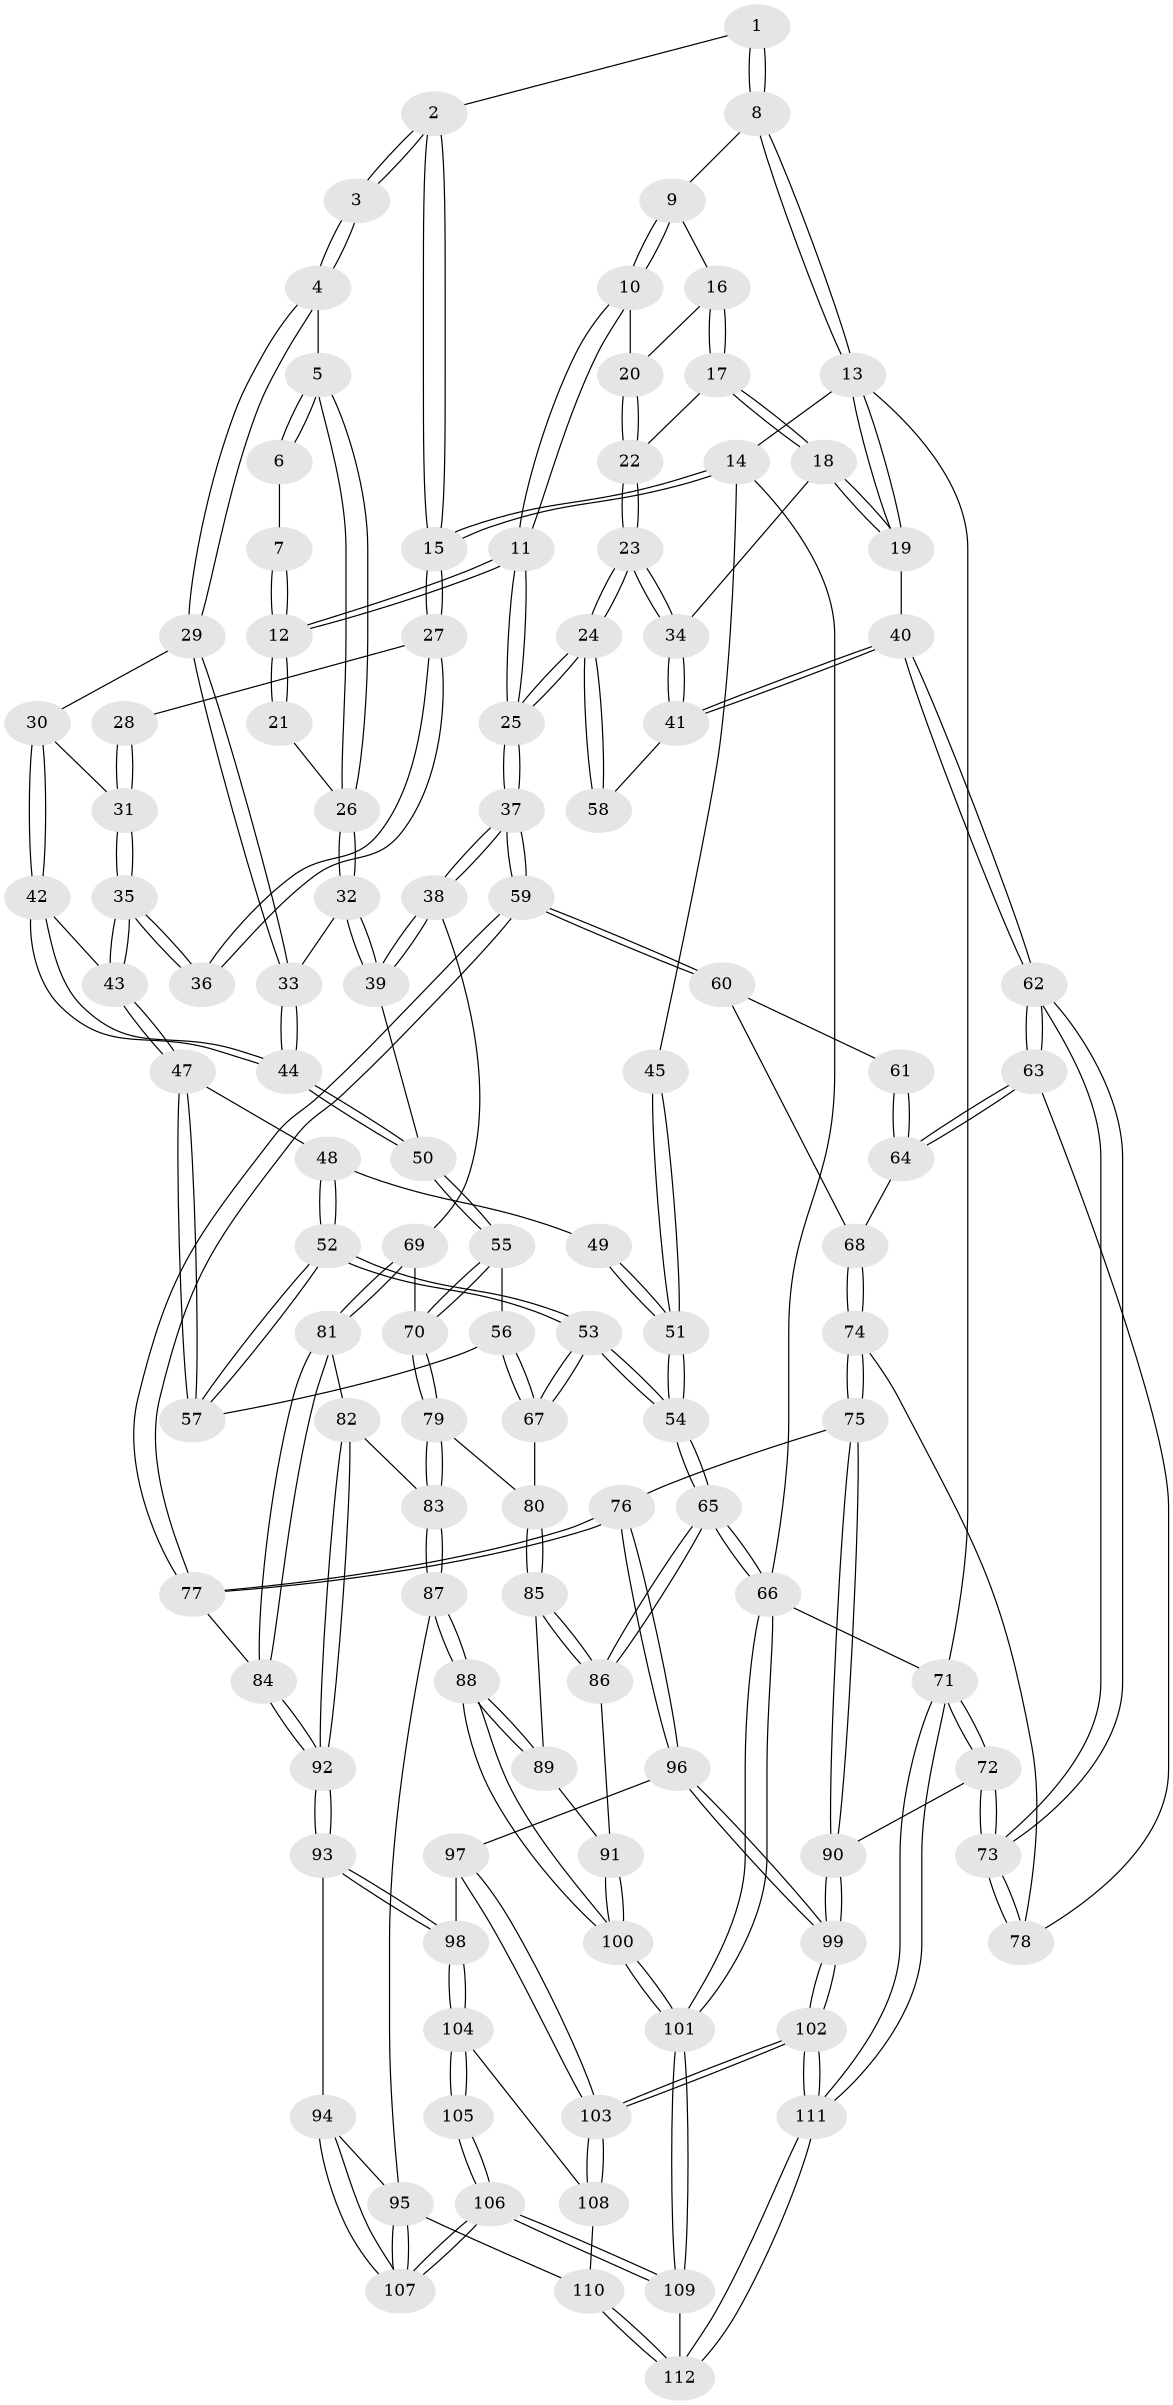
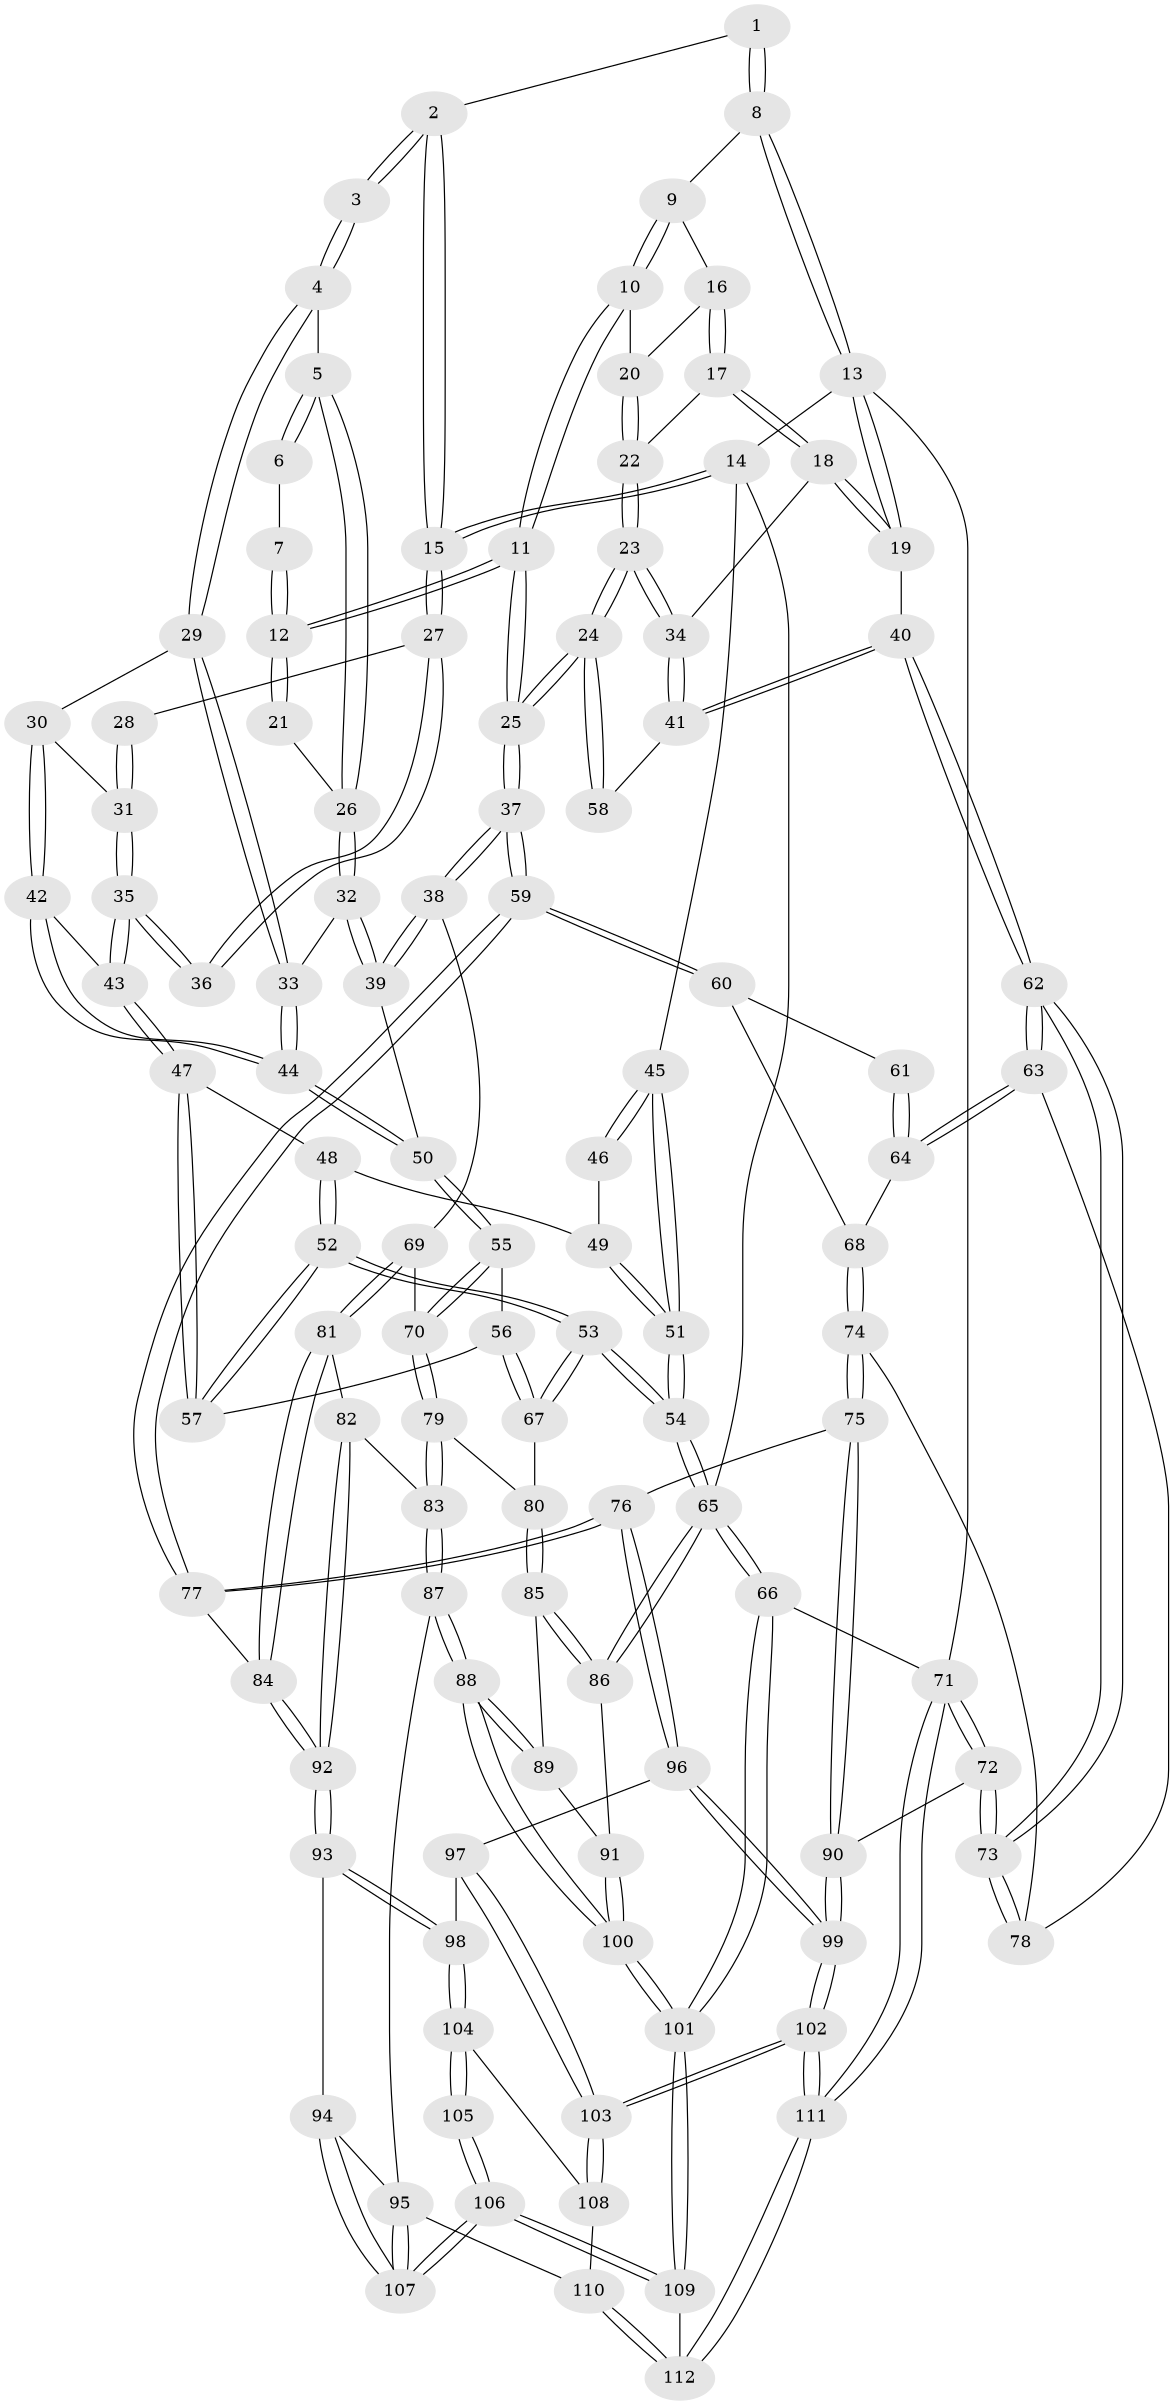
(835, 1018) -> (789, 985)
none -> (599, 1159)
